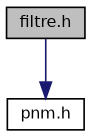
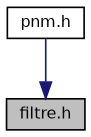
(46, 60) -> (46, 60)
